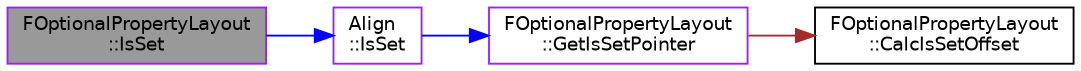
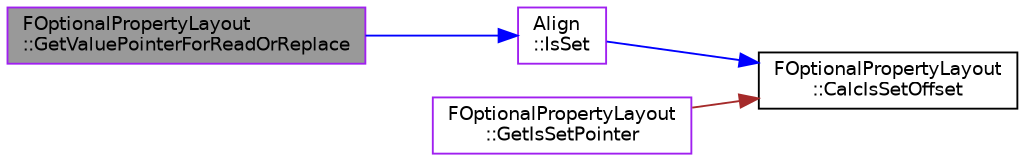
(137, 36) -> (186, 36)
(446, 36) -> (673, 51)
